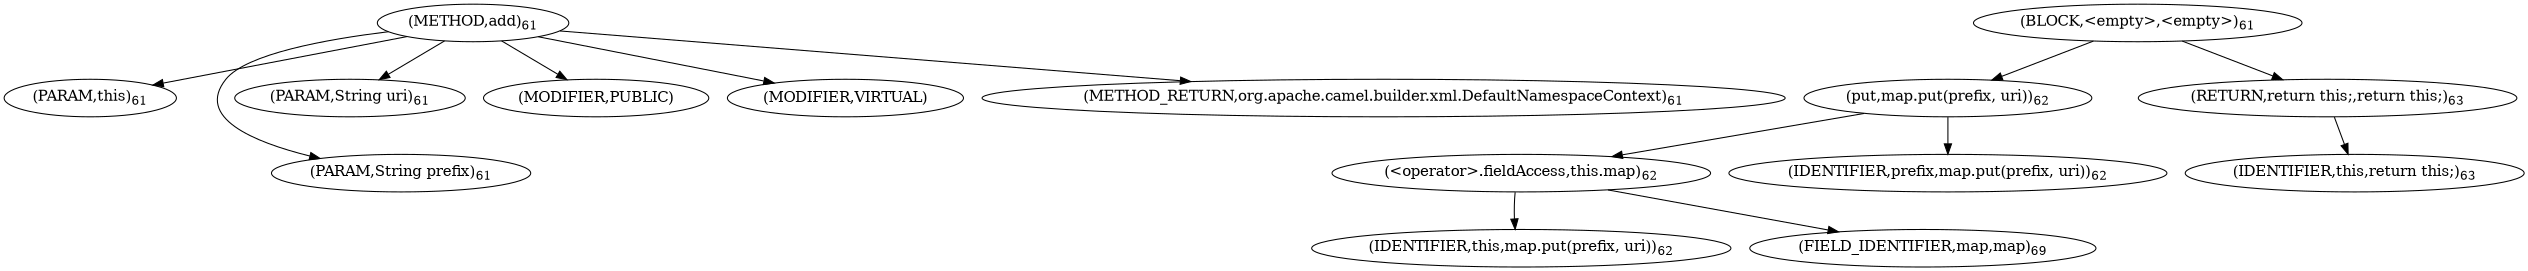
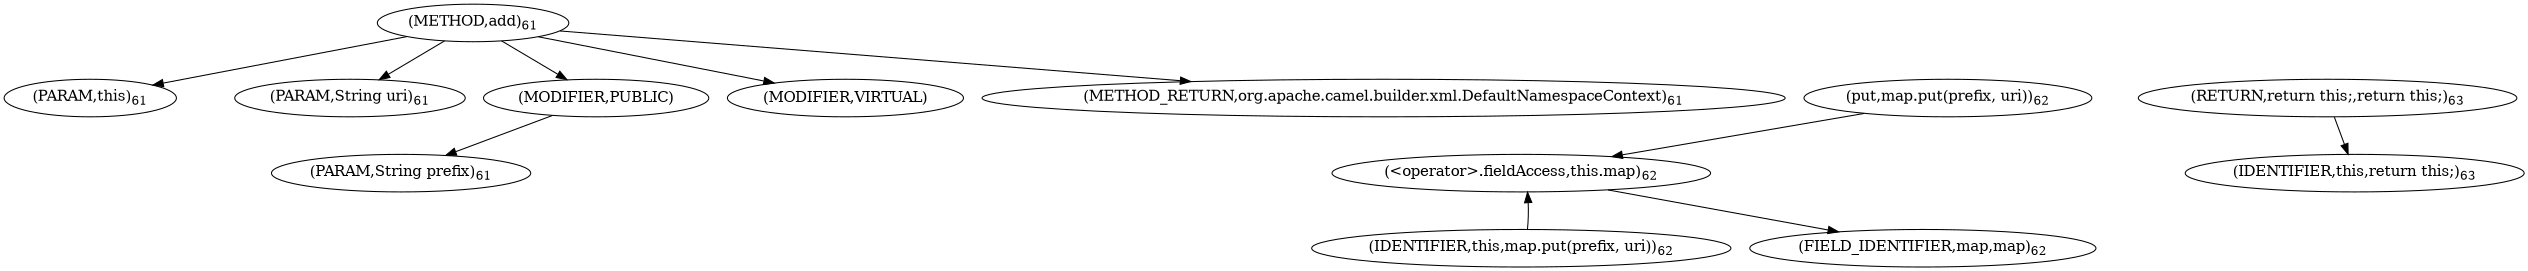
(2138, 23) -> none
(228, 78) -> (504, 134)
(1948, 173) -> none
(1514, 206) -> (1528, 216)
(2039, 247) -> (2039, 247)
